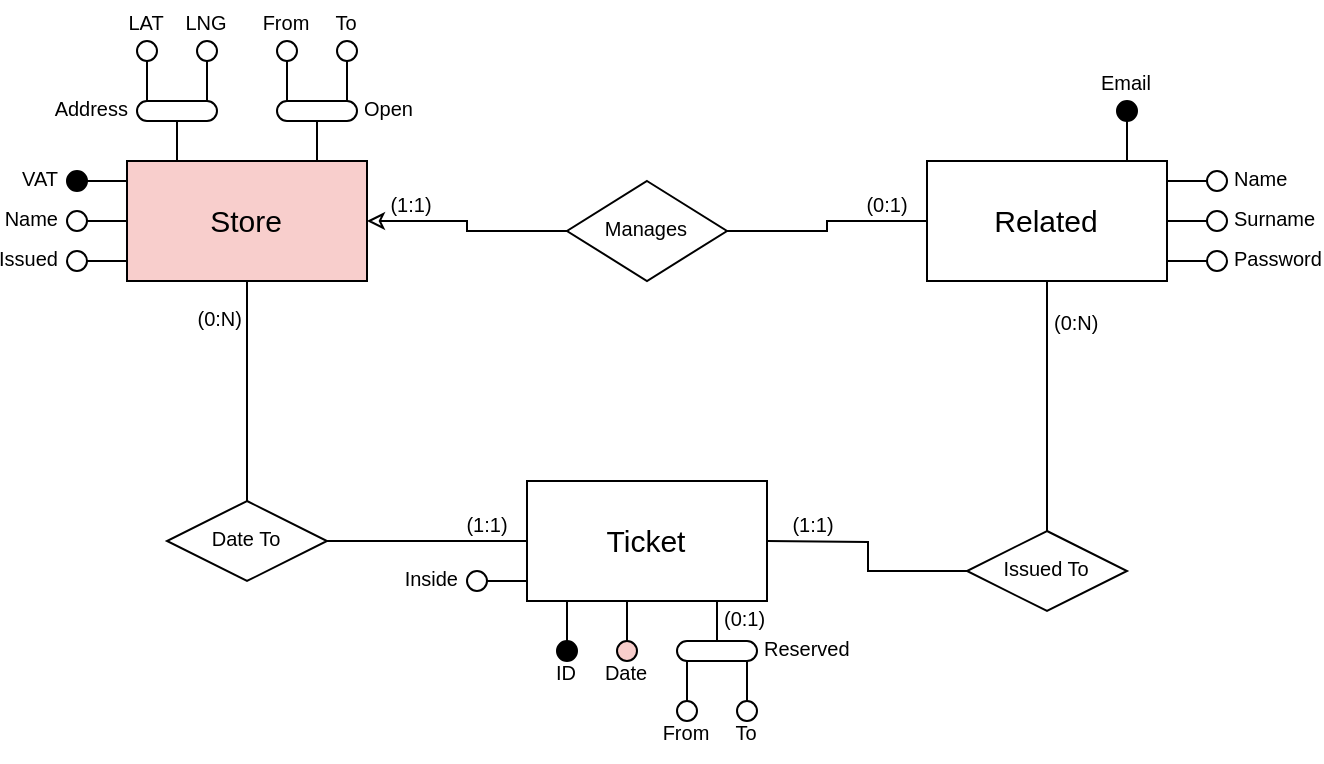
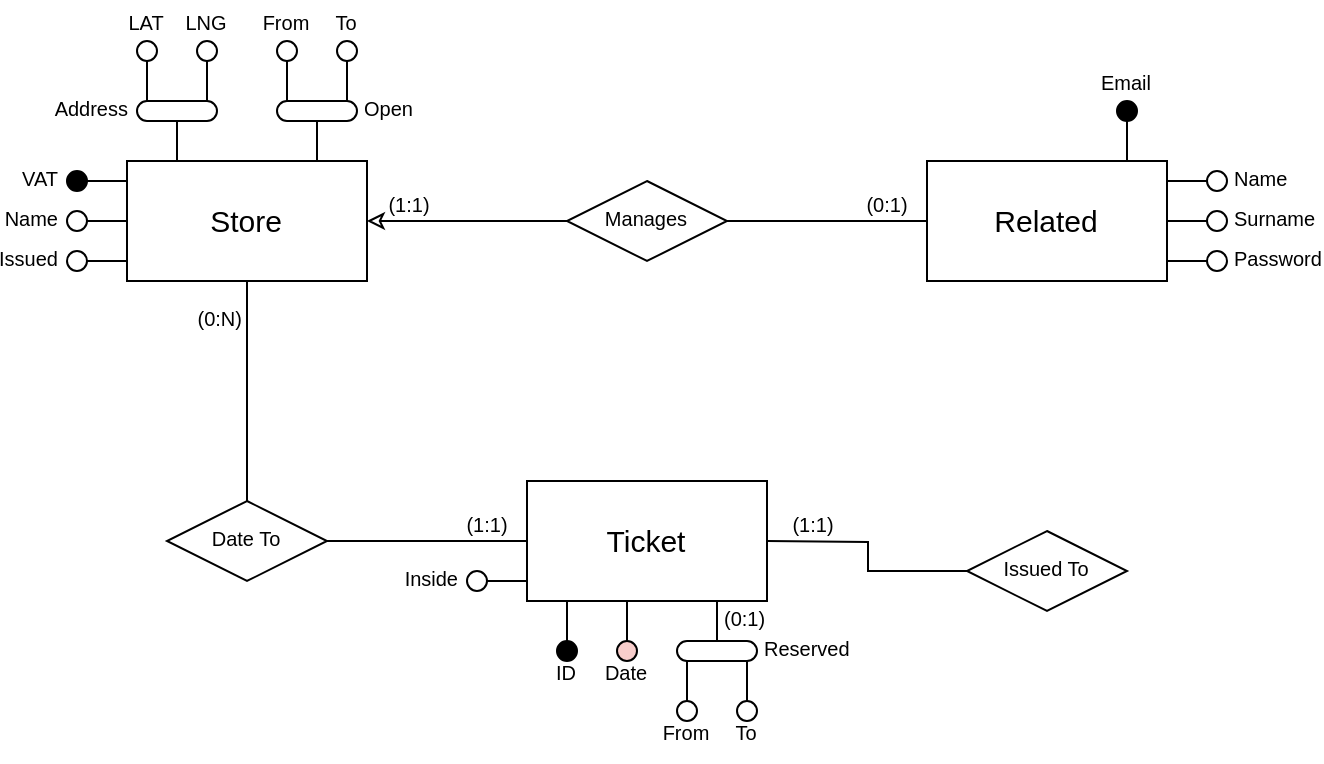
(247, 221) -> (247, 221)
(647, 231) -> (647, 221)
(1047, 406) -> none
